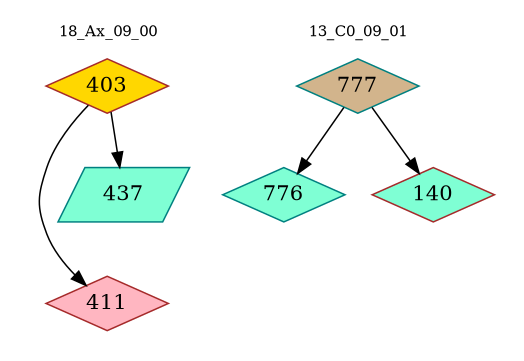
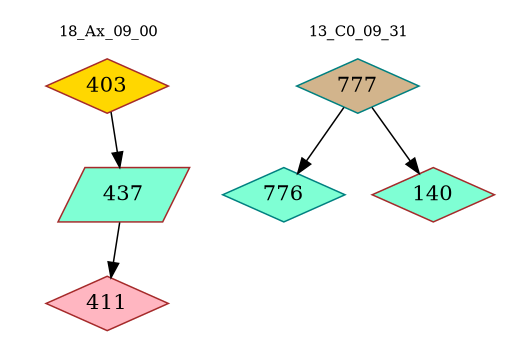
(359, 32) -> (359, 32)
(41, 188) -> (117, 242)
(124, 195) -> (124, 195)
